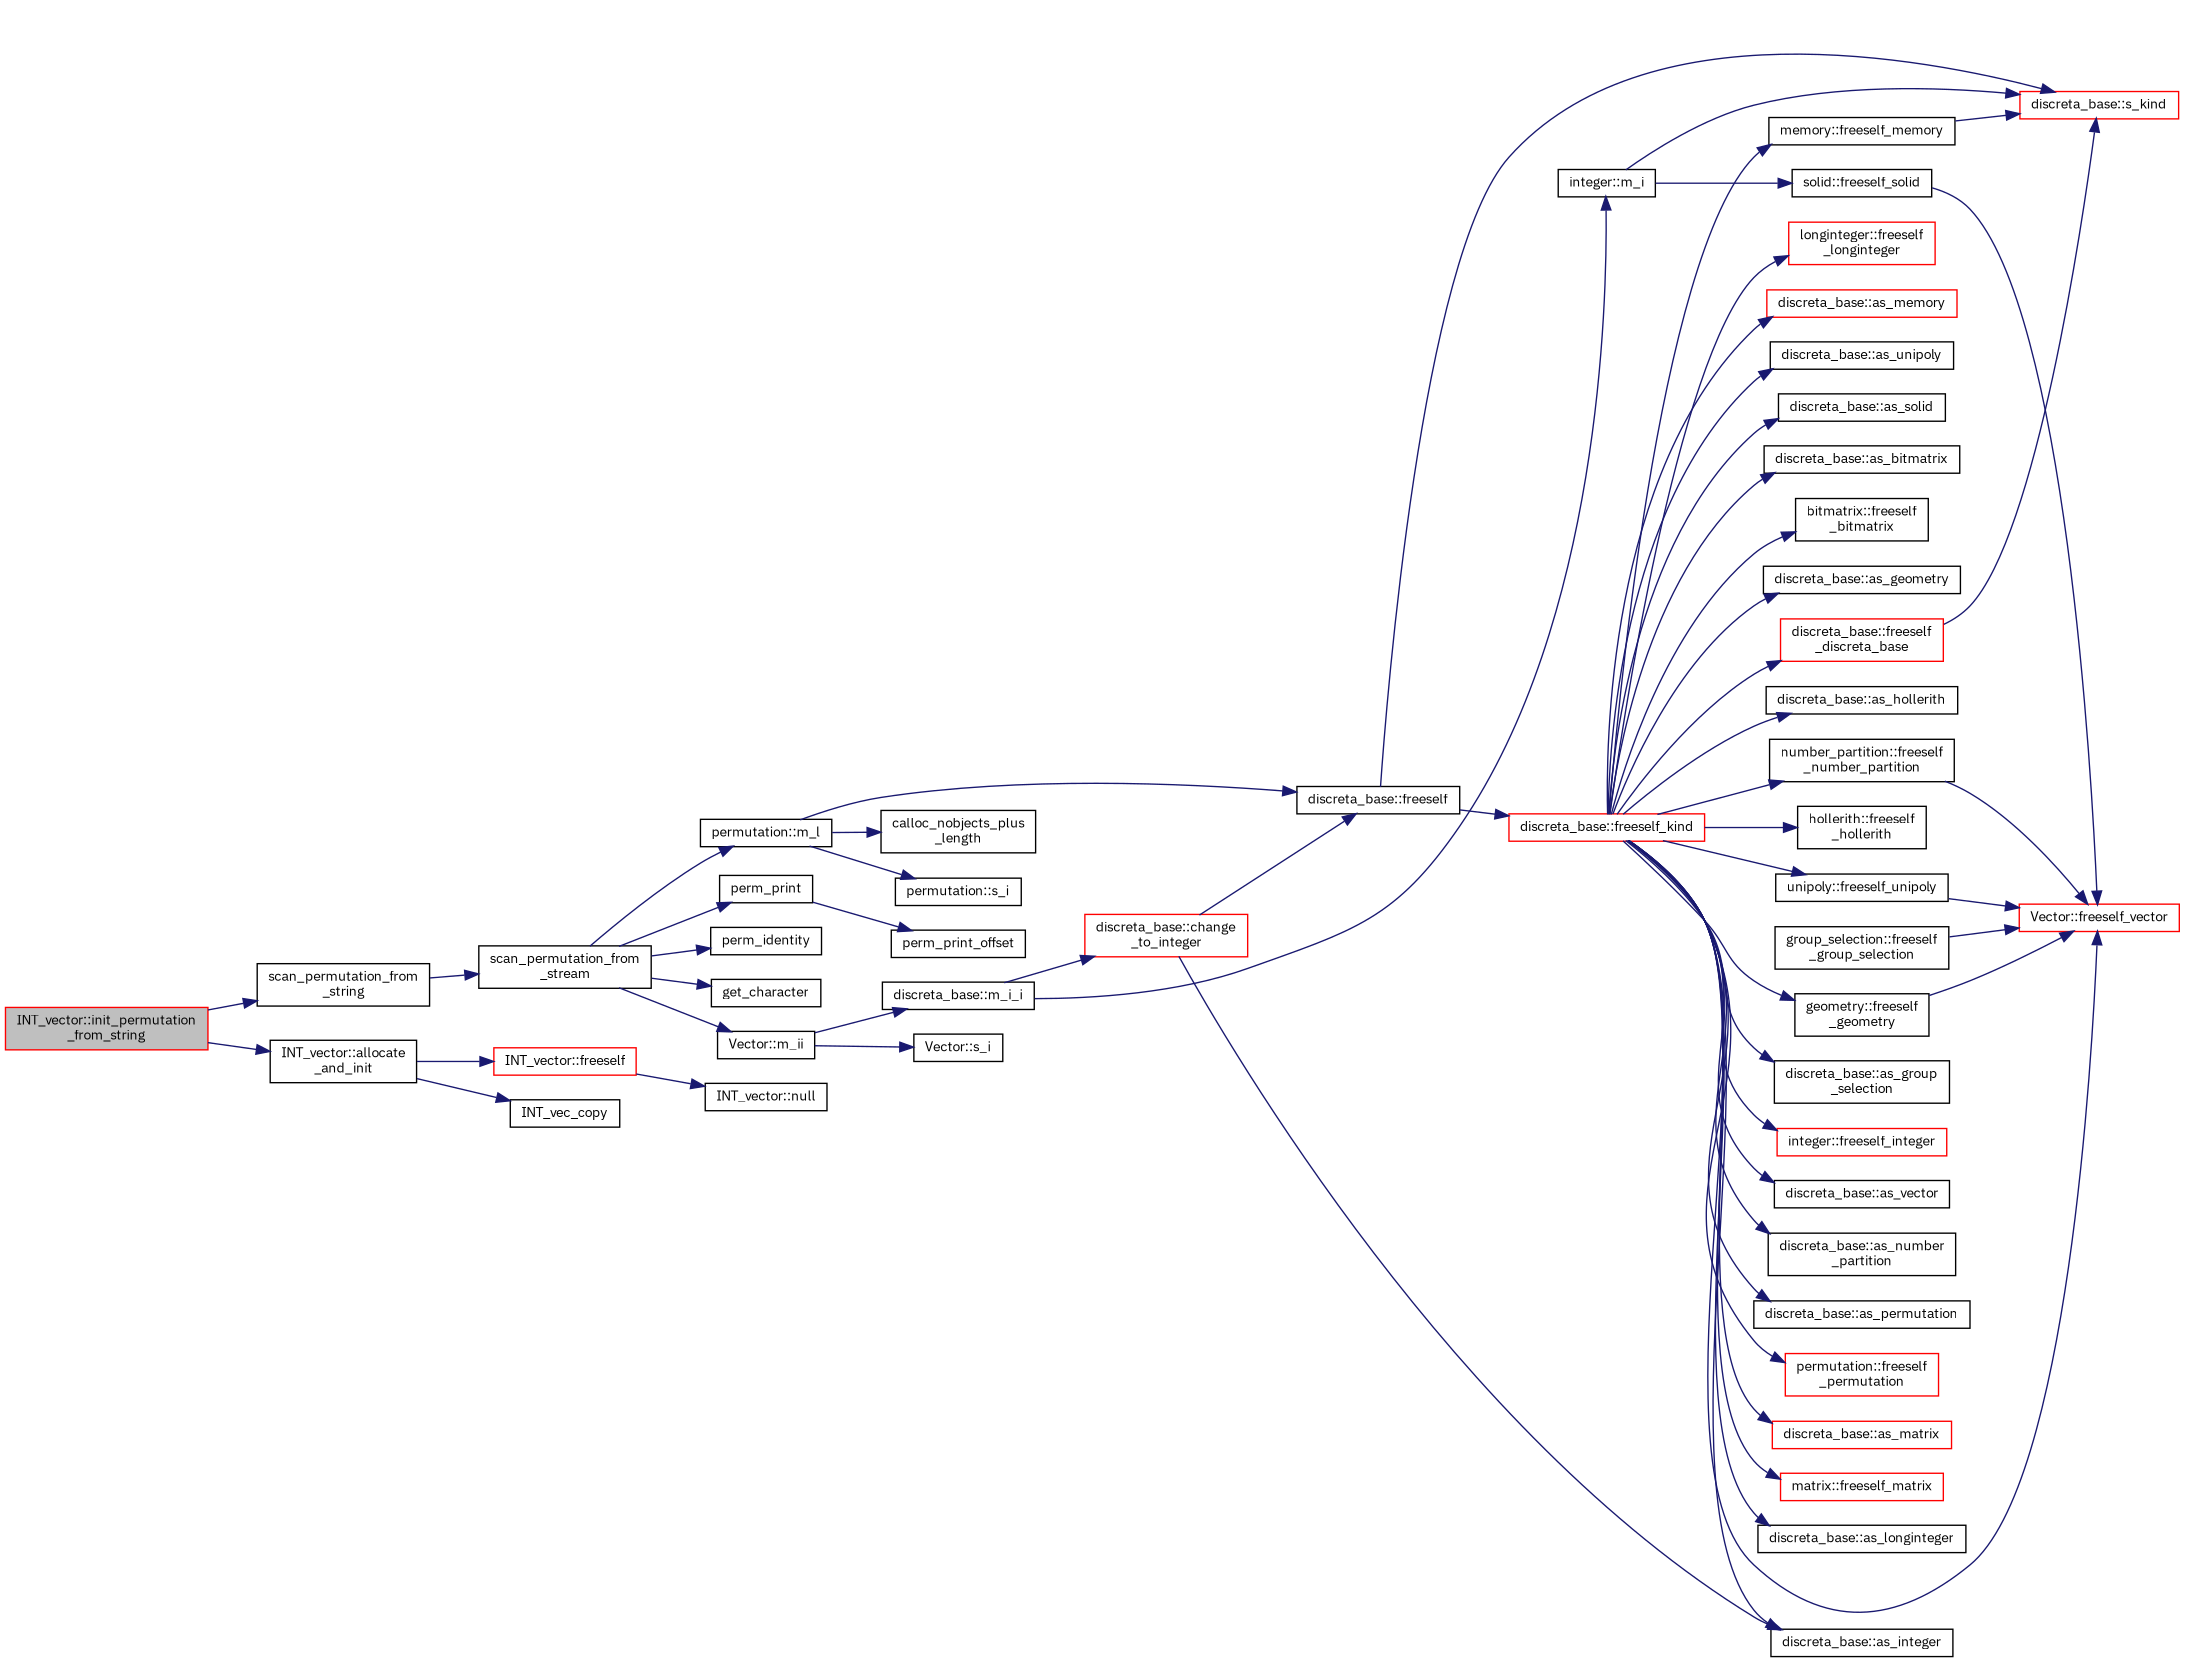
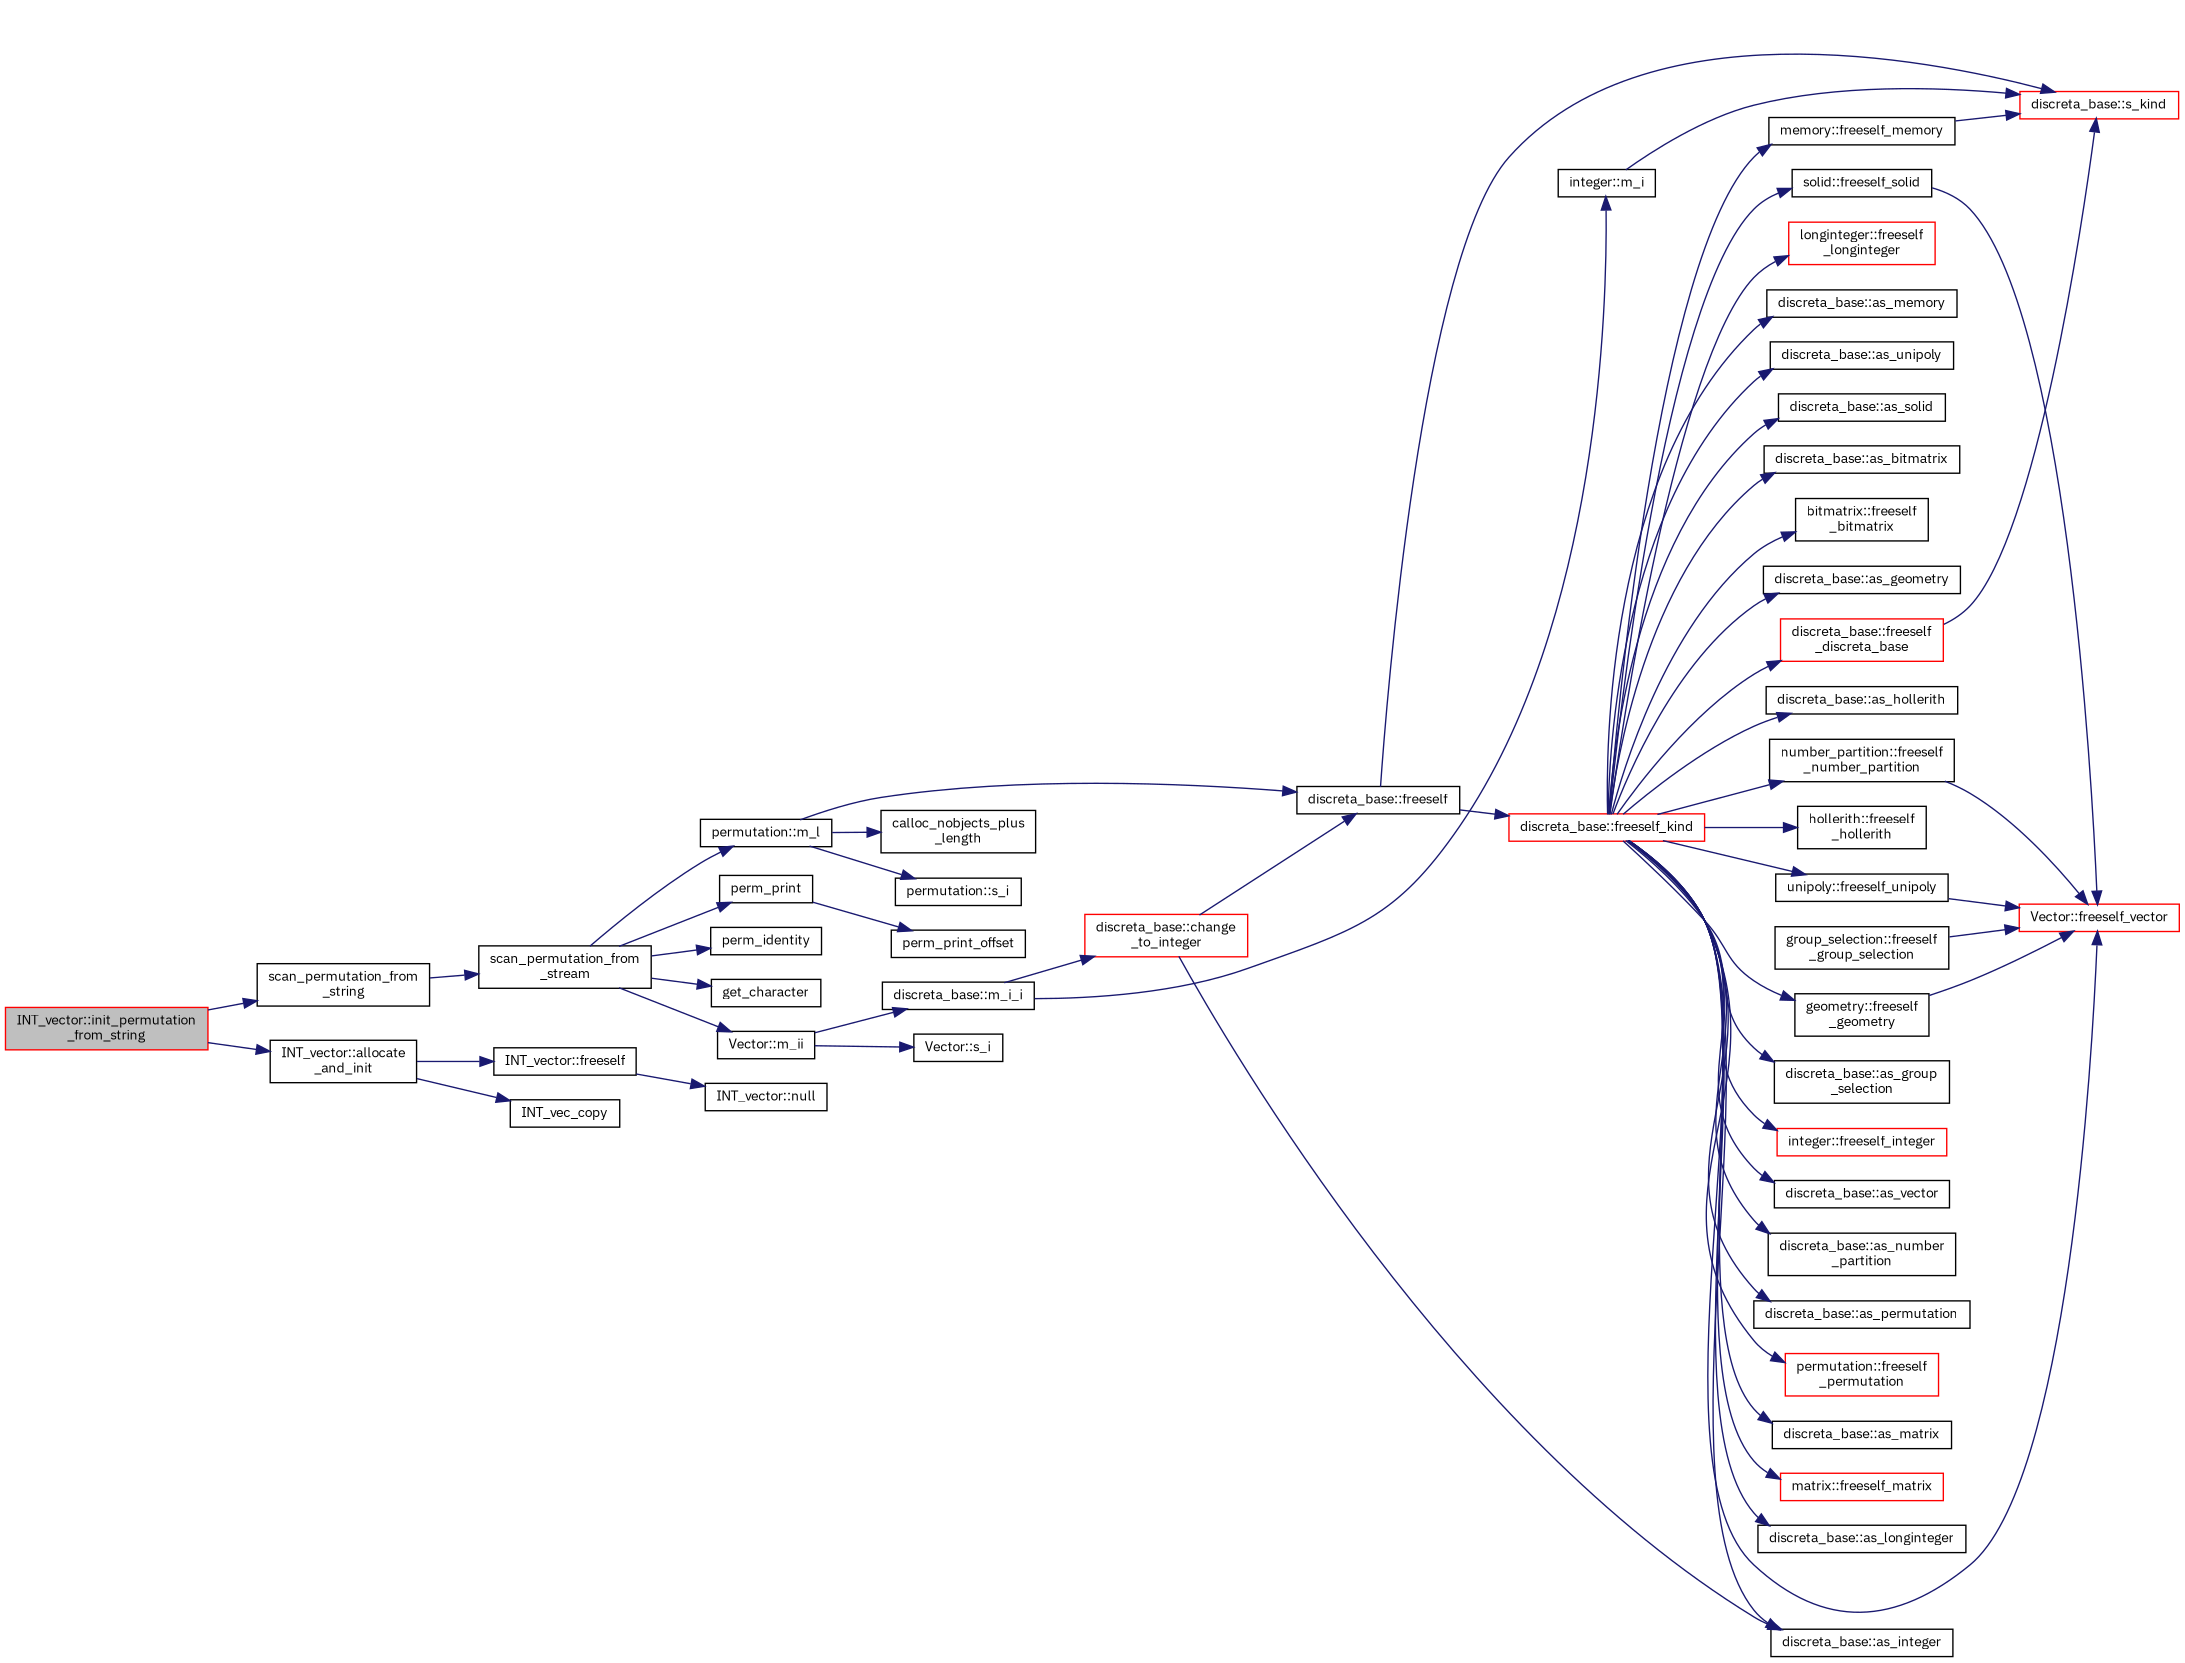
(1717, 183) -> (1666, 441)
(1862, 304) -> (1862, 304)
(565, 1061) -> (565, 1061)
(1862, 1435) -> (1862, 1435)
